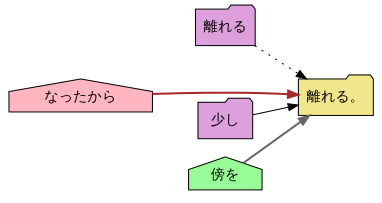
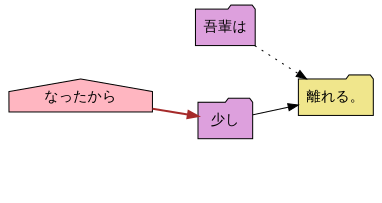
(225, 27) -> (225, 27)
(220, 93) -> (170, 112)
(225, 175) -> none
